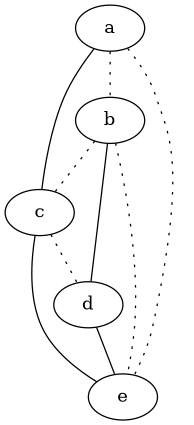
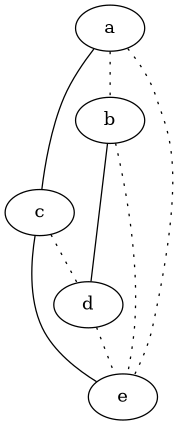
(75, 166) -> none
(106, 351) -> (106, 351)
